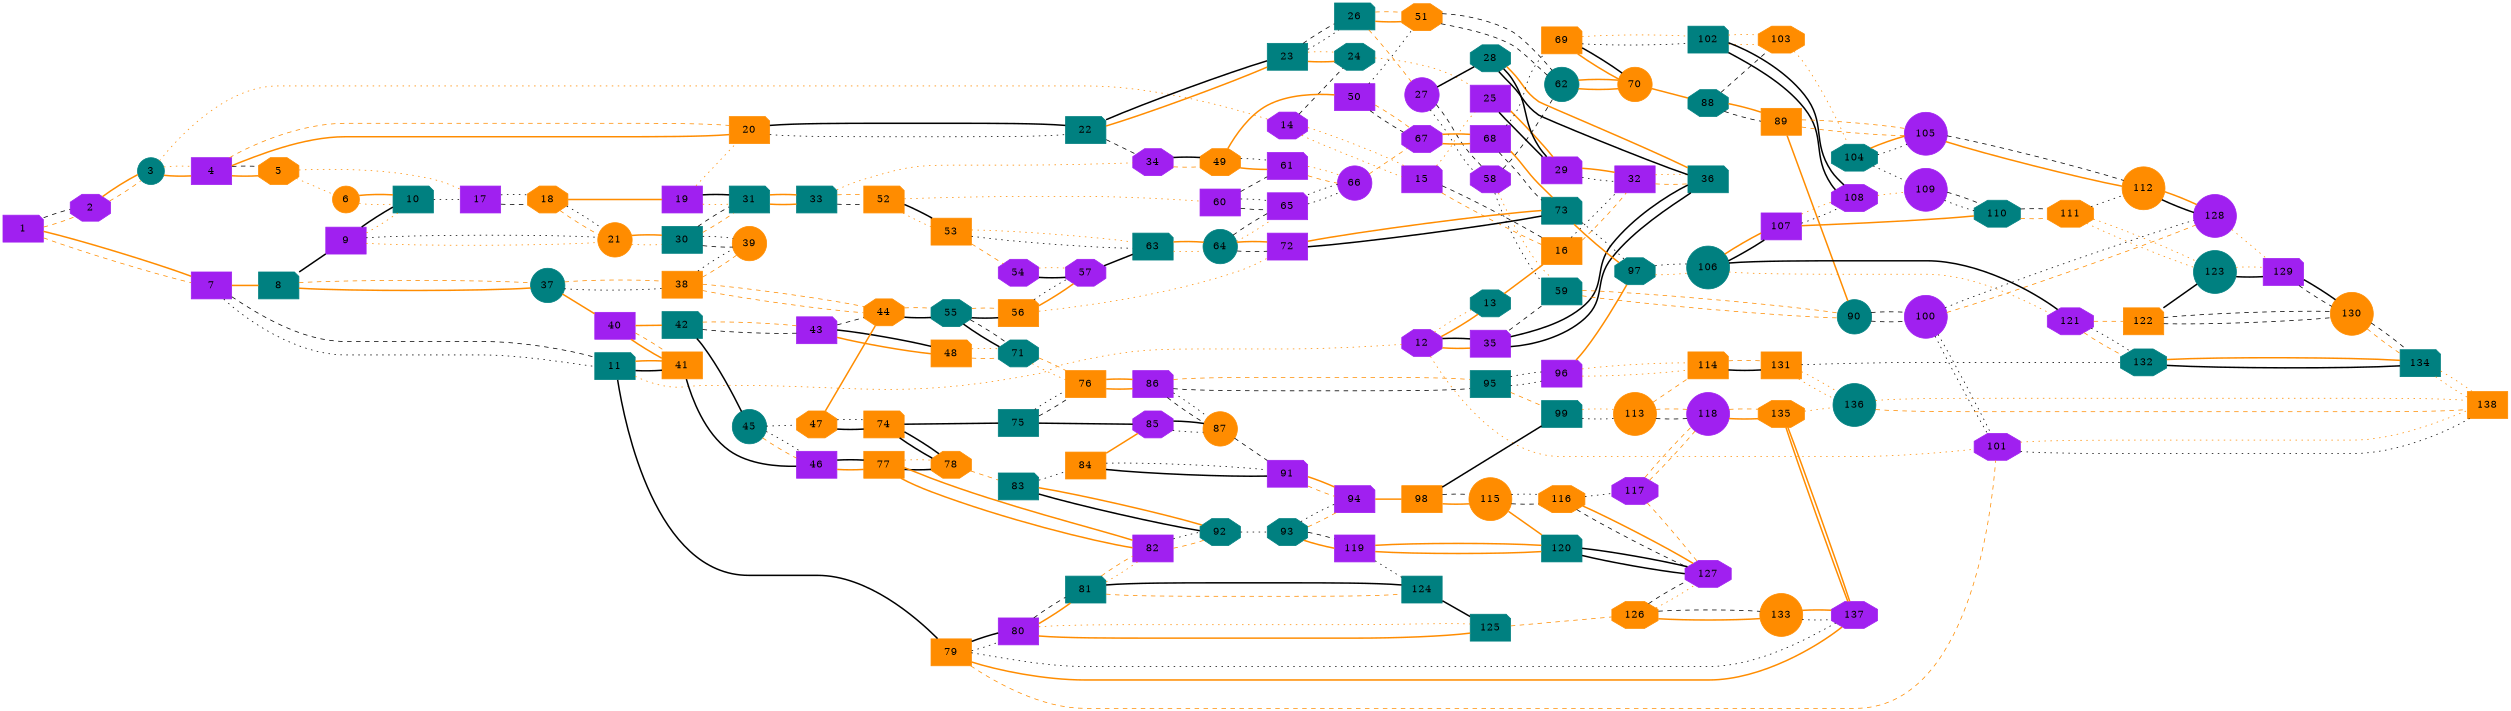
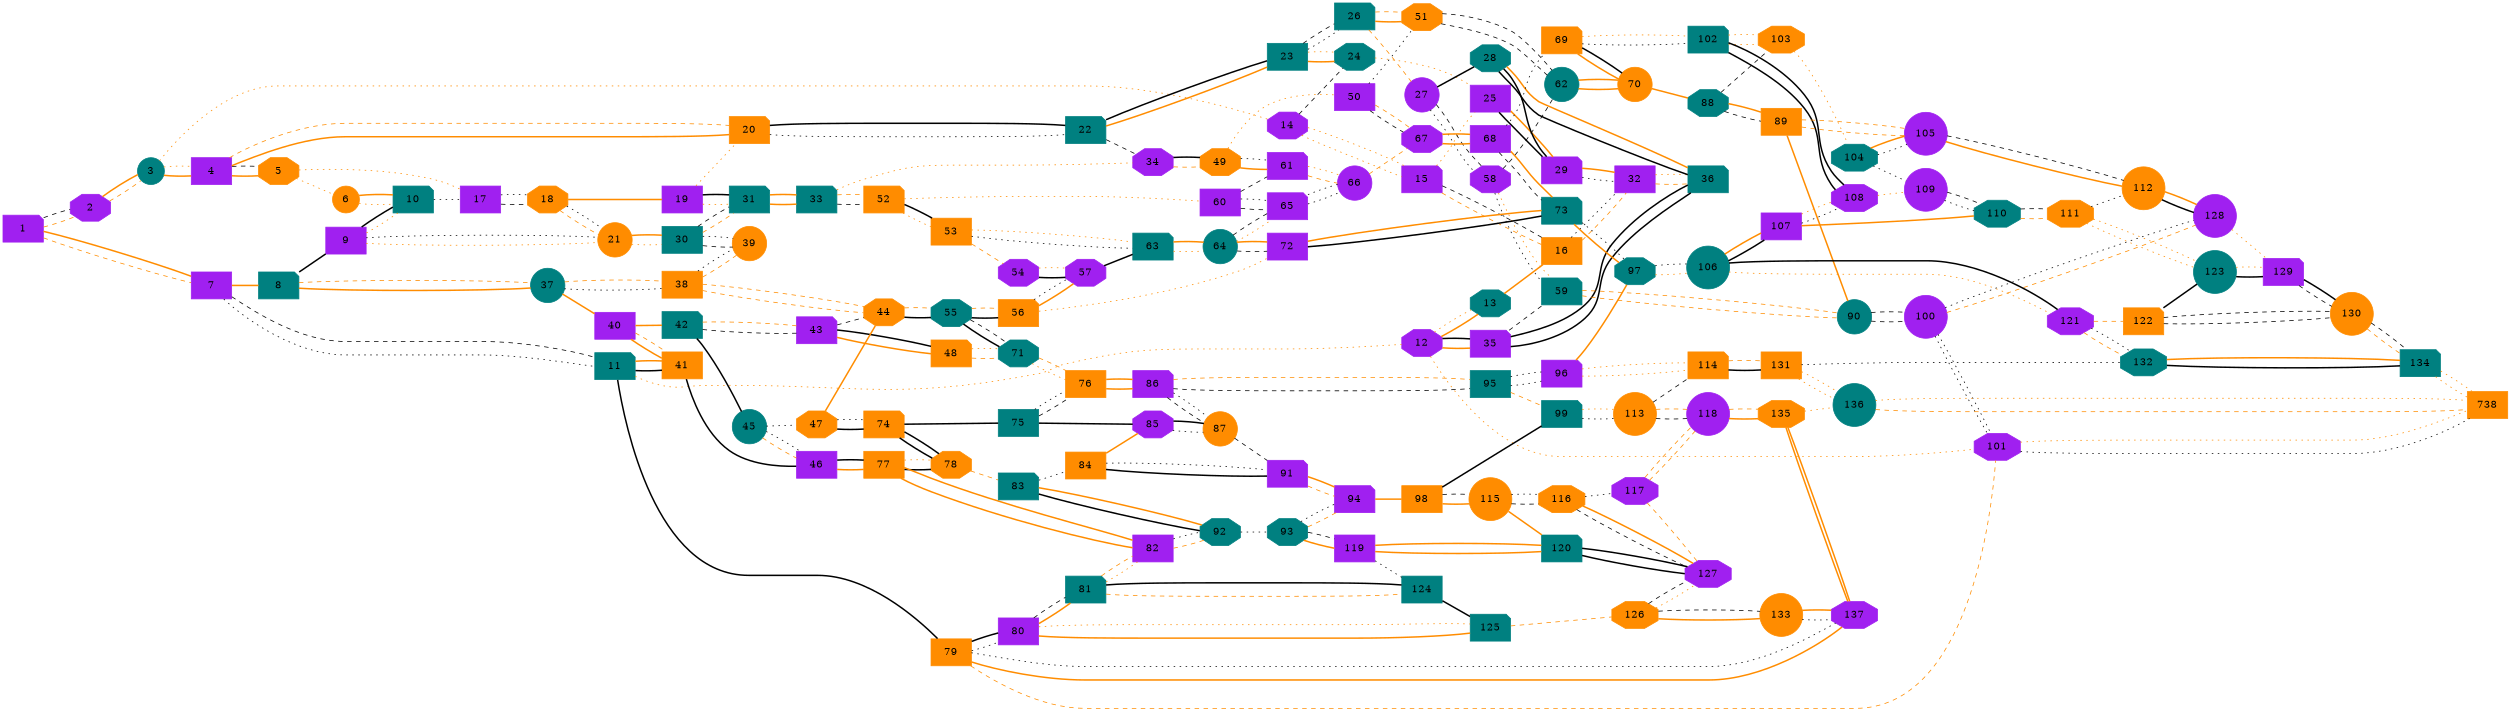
(1272, 103) -> (1272, 103)
(1670, 390) -> (1670, 390)
(2488, 405) -> (2488, 405)
